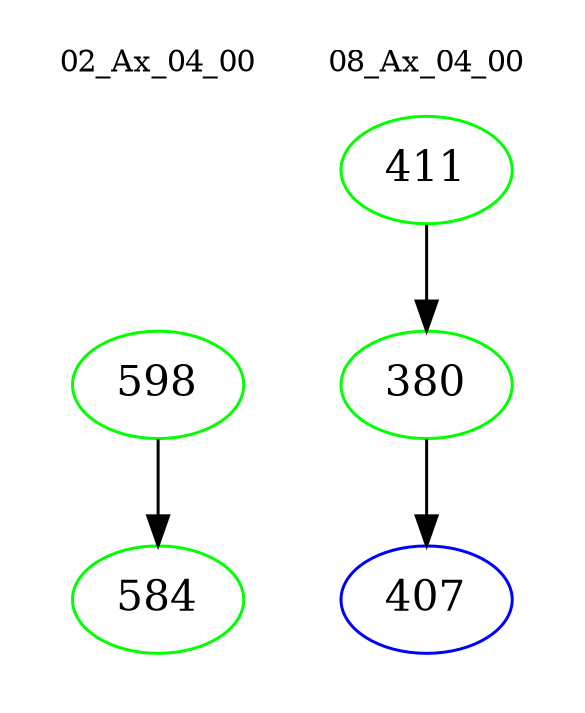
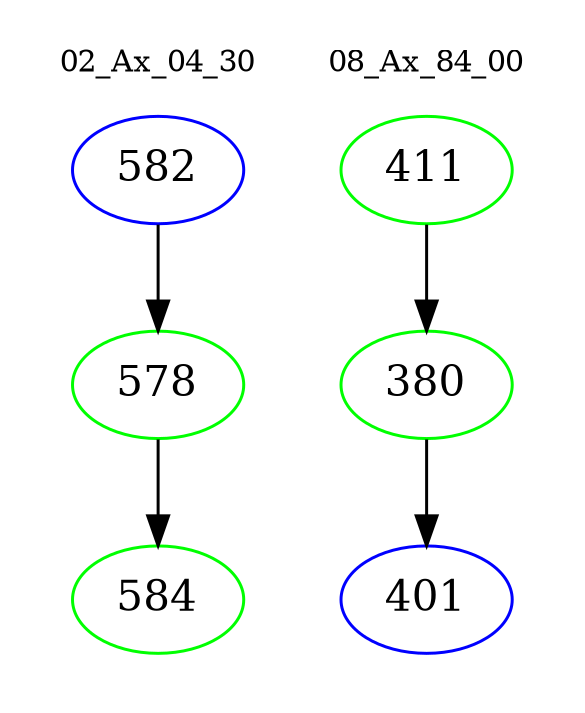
(158, 64) -> (158, 64)
(427, 64) -> (427, 64)
none -> (158, 170)
(158, 385) -> (158, 385)
(427, 600) -> (427, 600)
